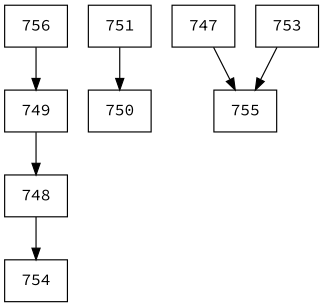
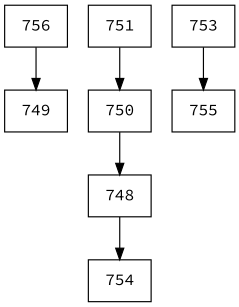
(203, 26) -> none
(36, 148) -> (120, 148)
